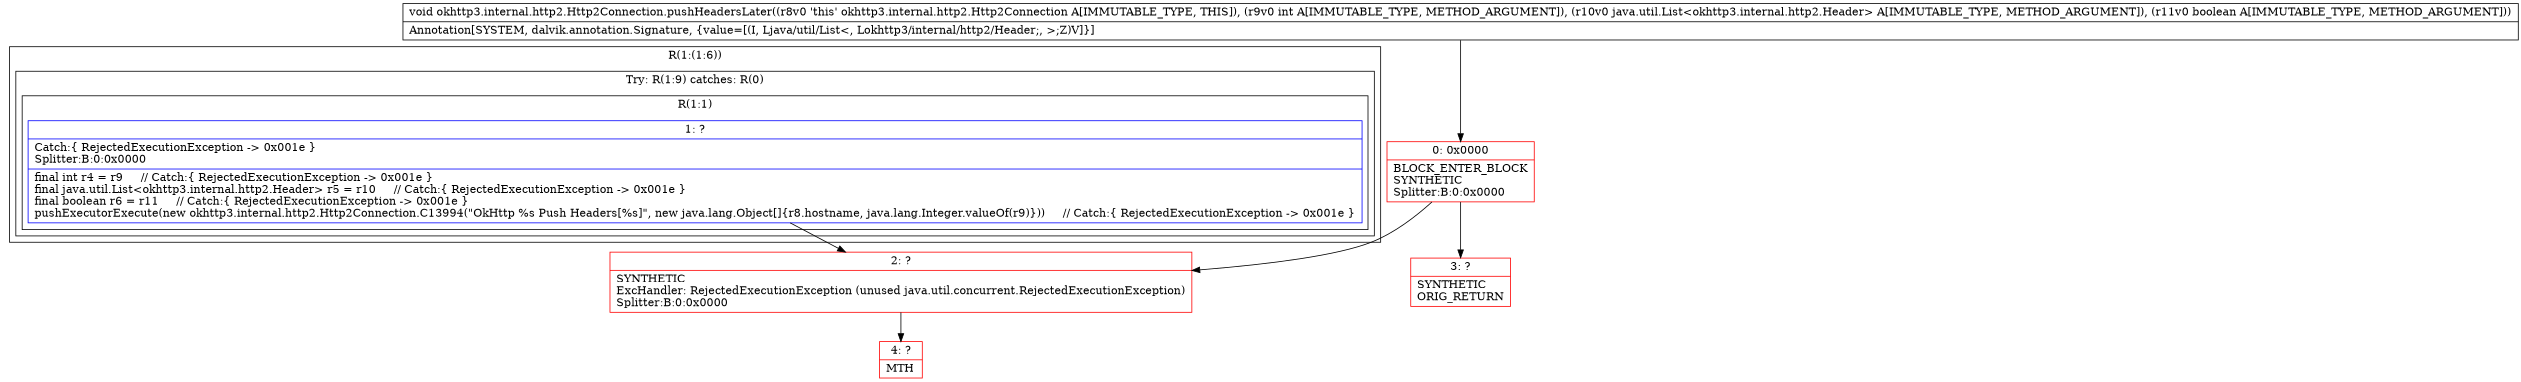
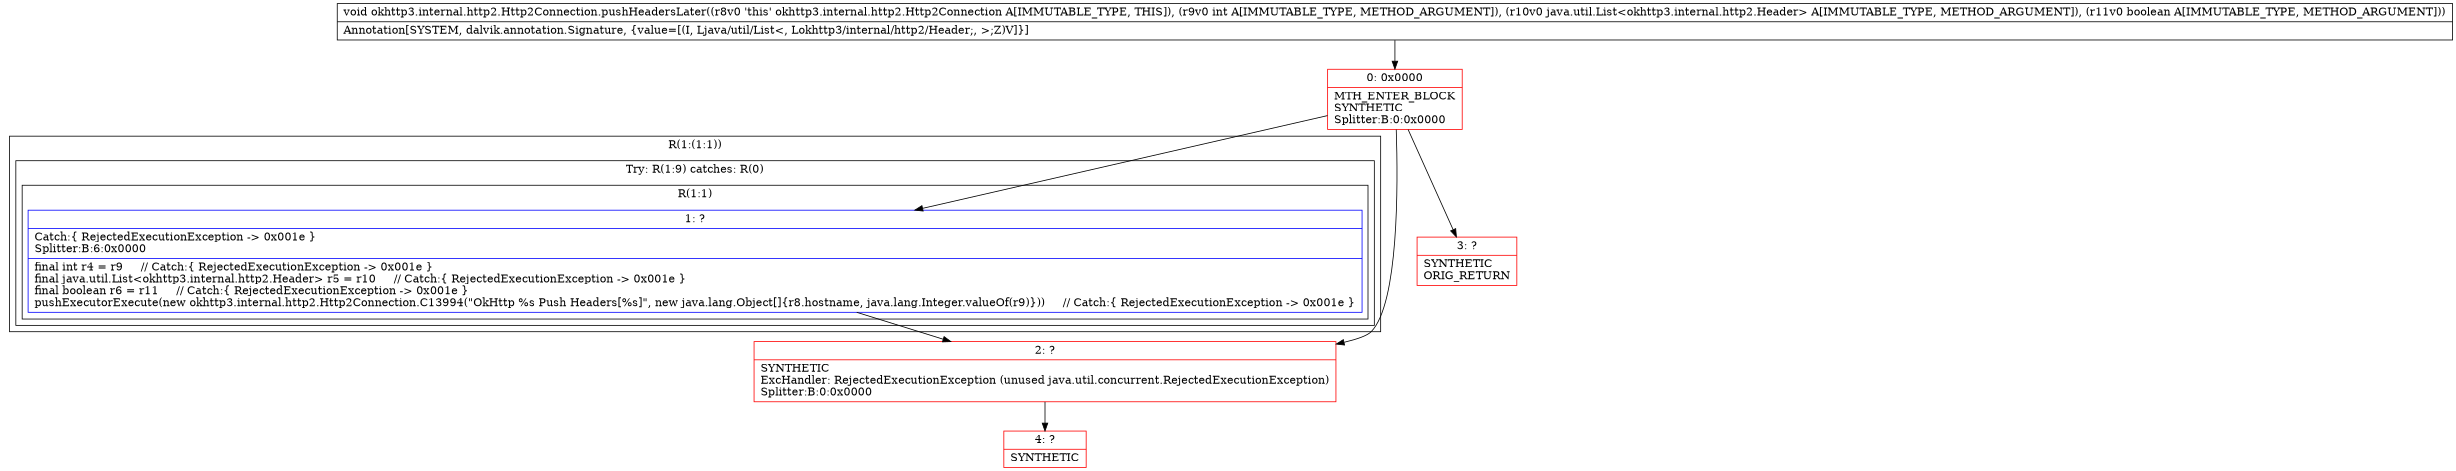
(695, 56) -> (695, 145)
(91, 160) -> (91, 249)
none -> (1105, 167)
(1461, 169) -> (1395, 96)
(900, 369) -> (1045, 458)
